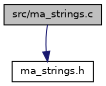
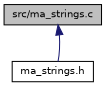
(46, 38) -> (60, 48)
